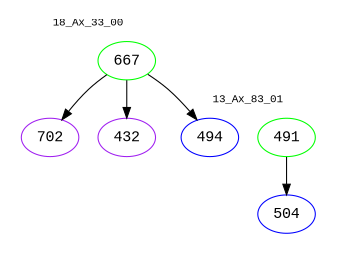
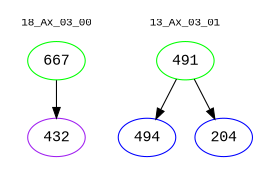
(88, 23) -> (57, 23)
(179, 100) -> (169, 94)
(248, 100) -> (185, 23)
(50, 137) -> none
(287, 214) -> (224, 137)
